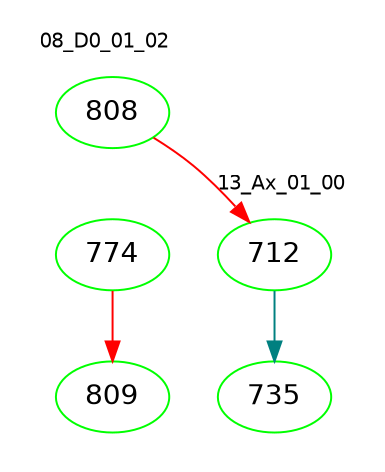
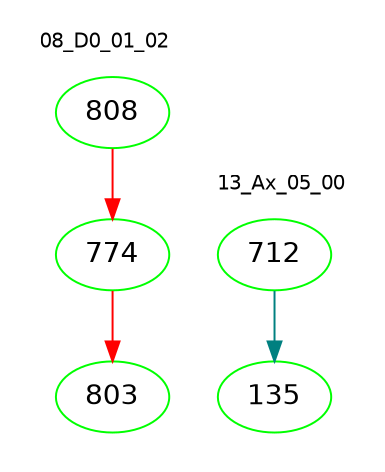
(215, 185) -> (113, 174)
(281, 185) -> (281, 185)
(113, 397) -> (113, 397)
(275, 397) -> (275, 397)
